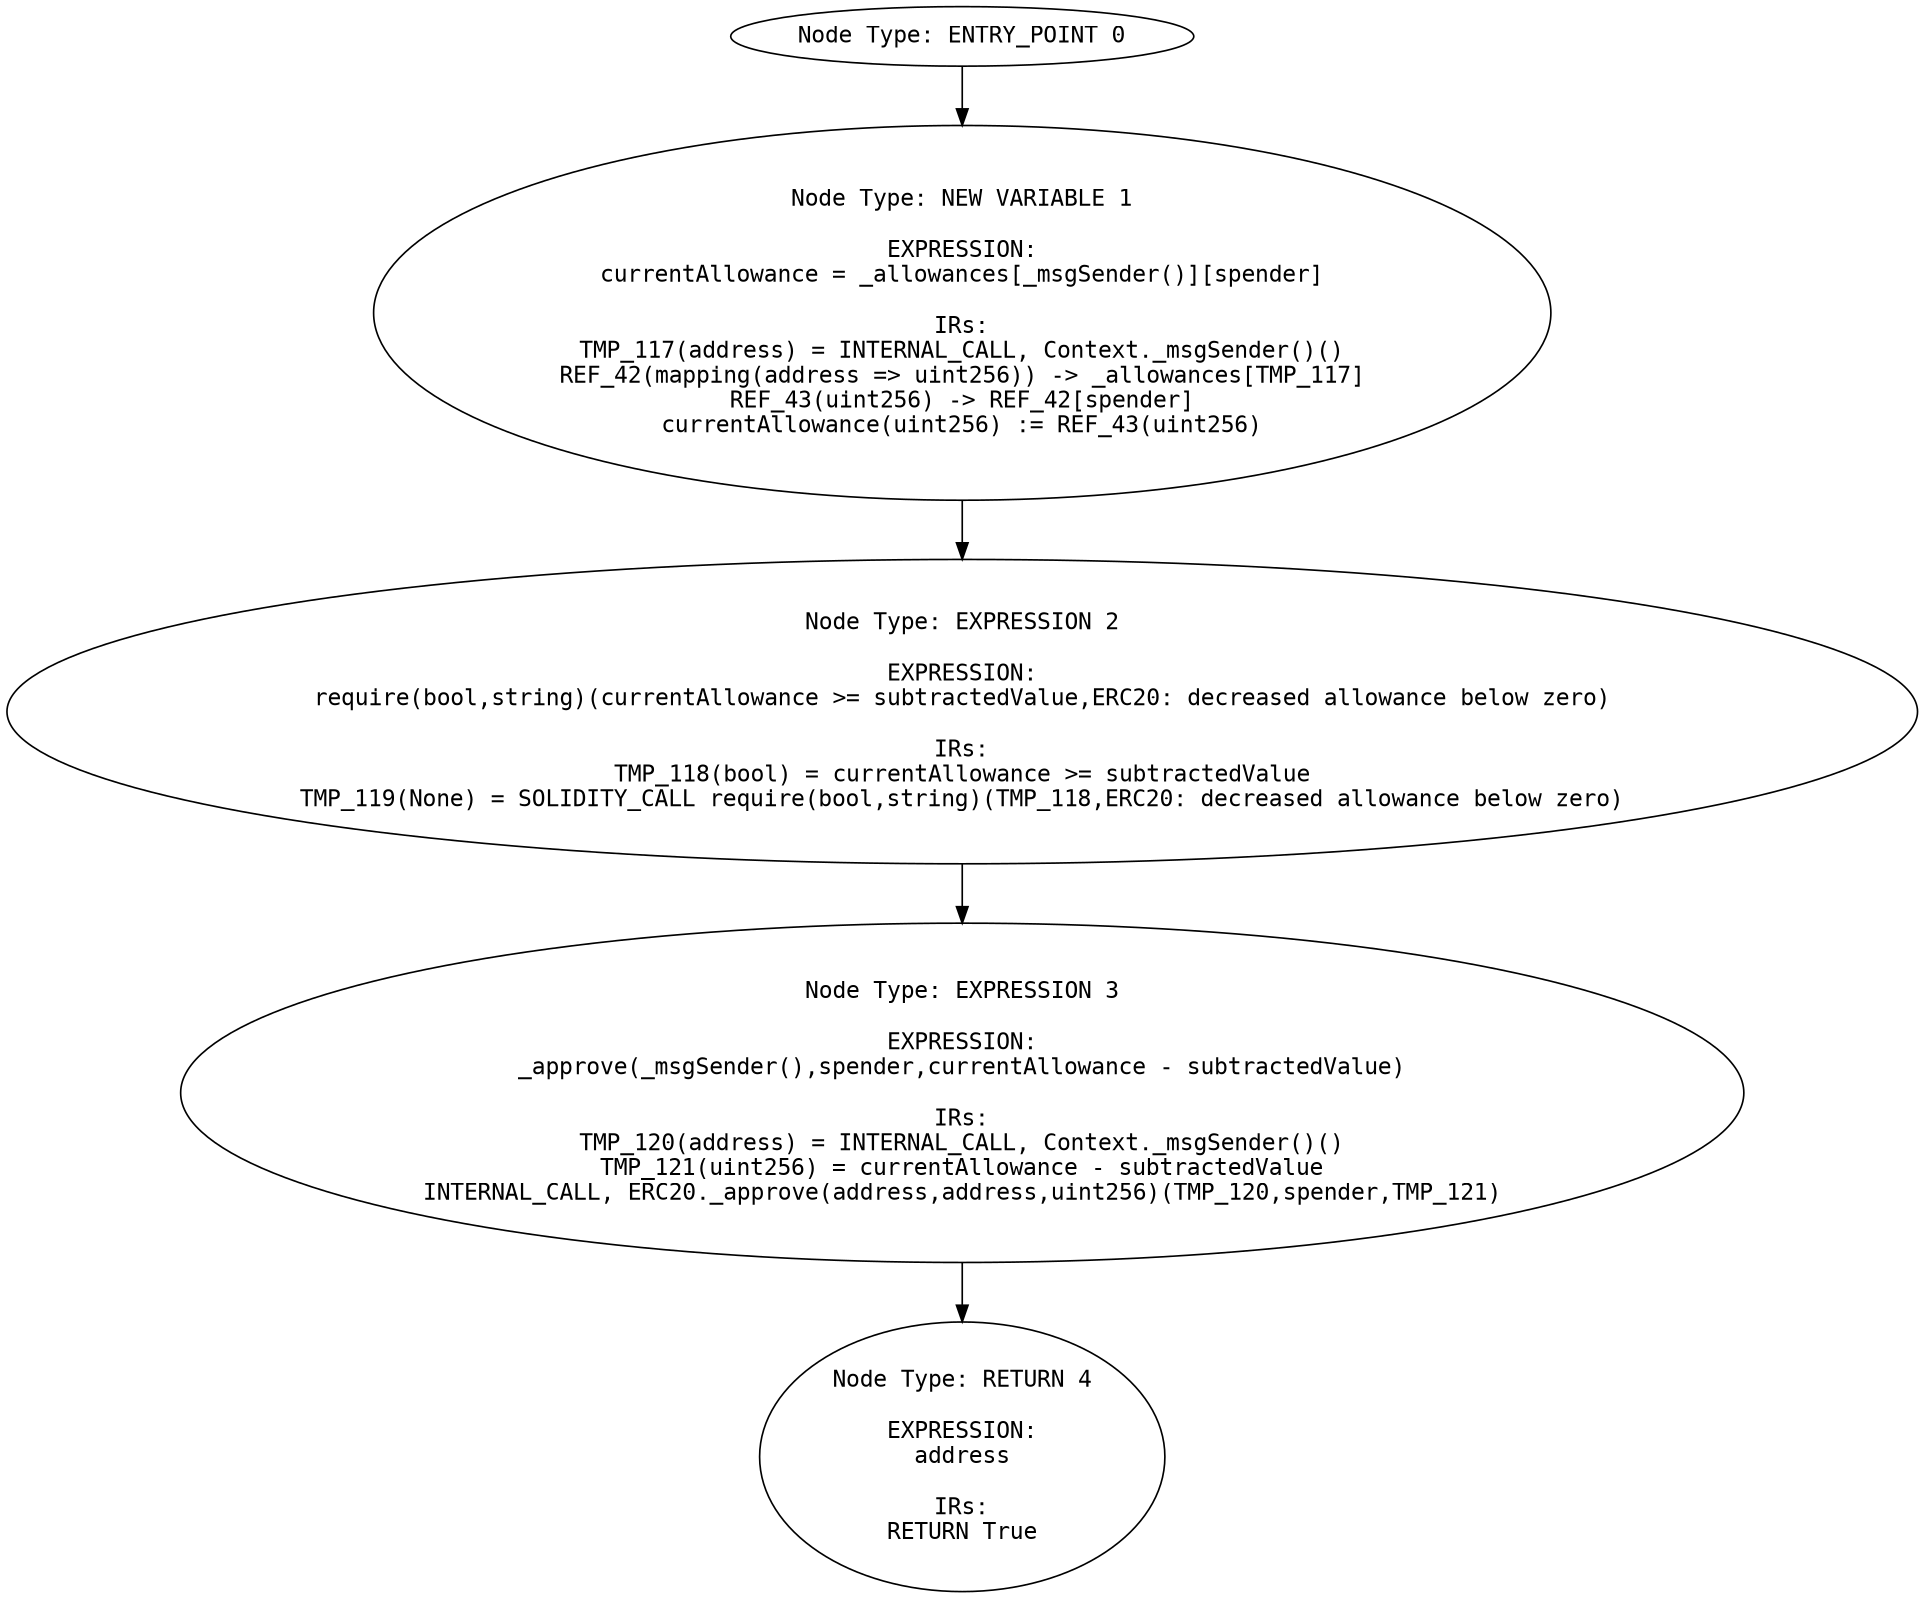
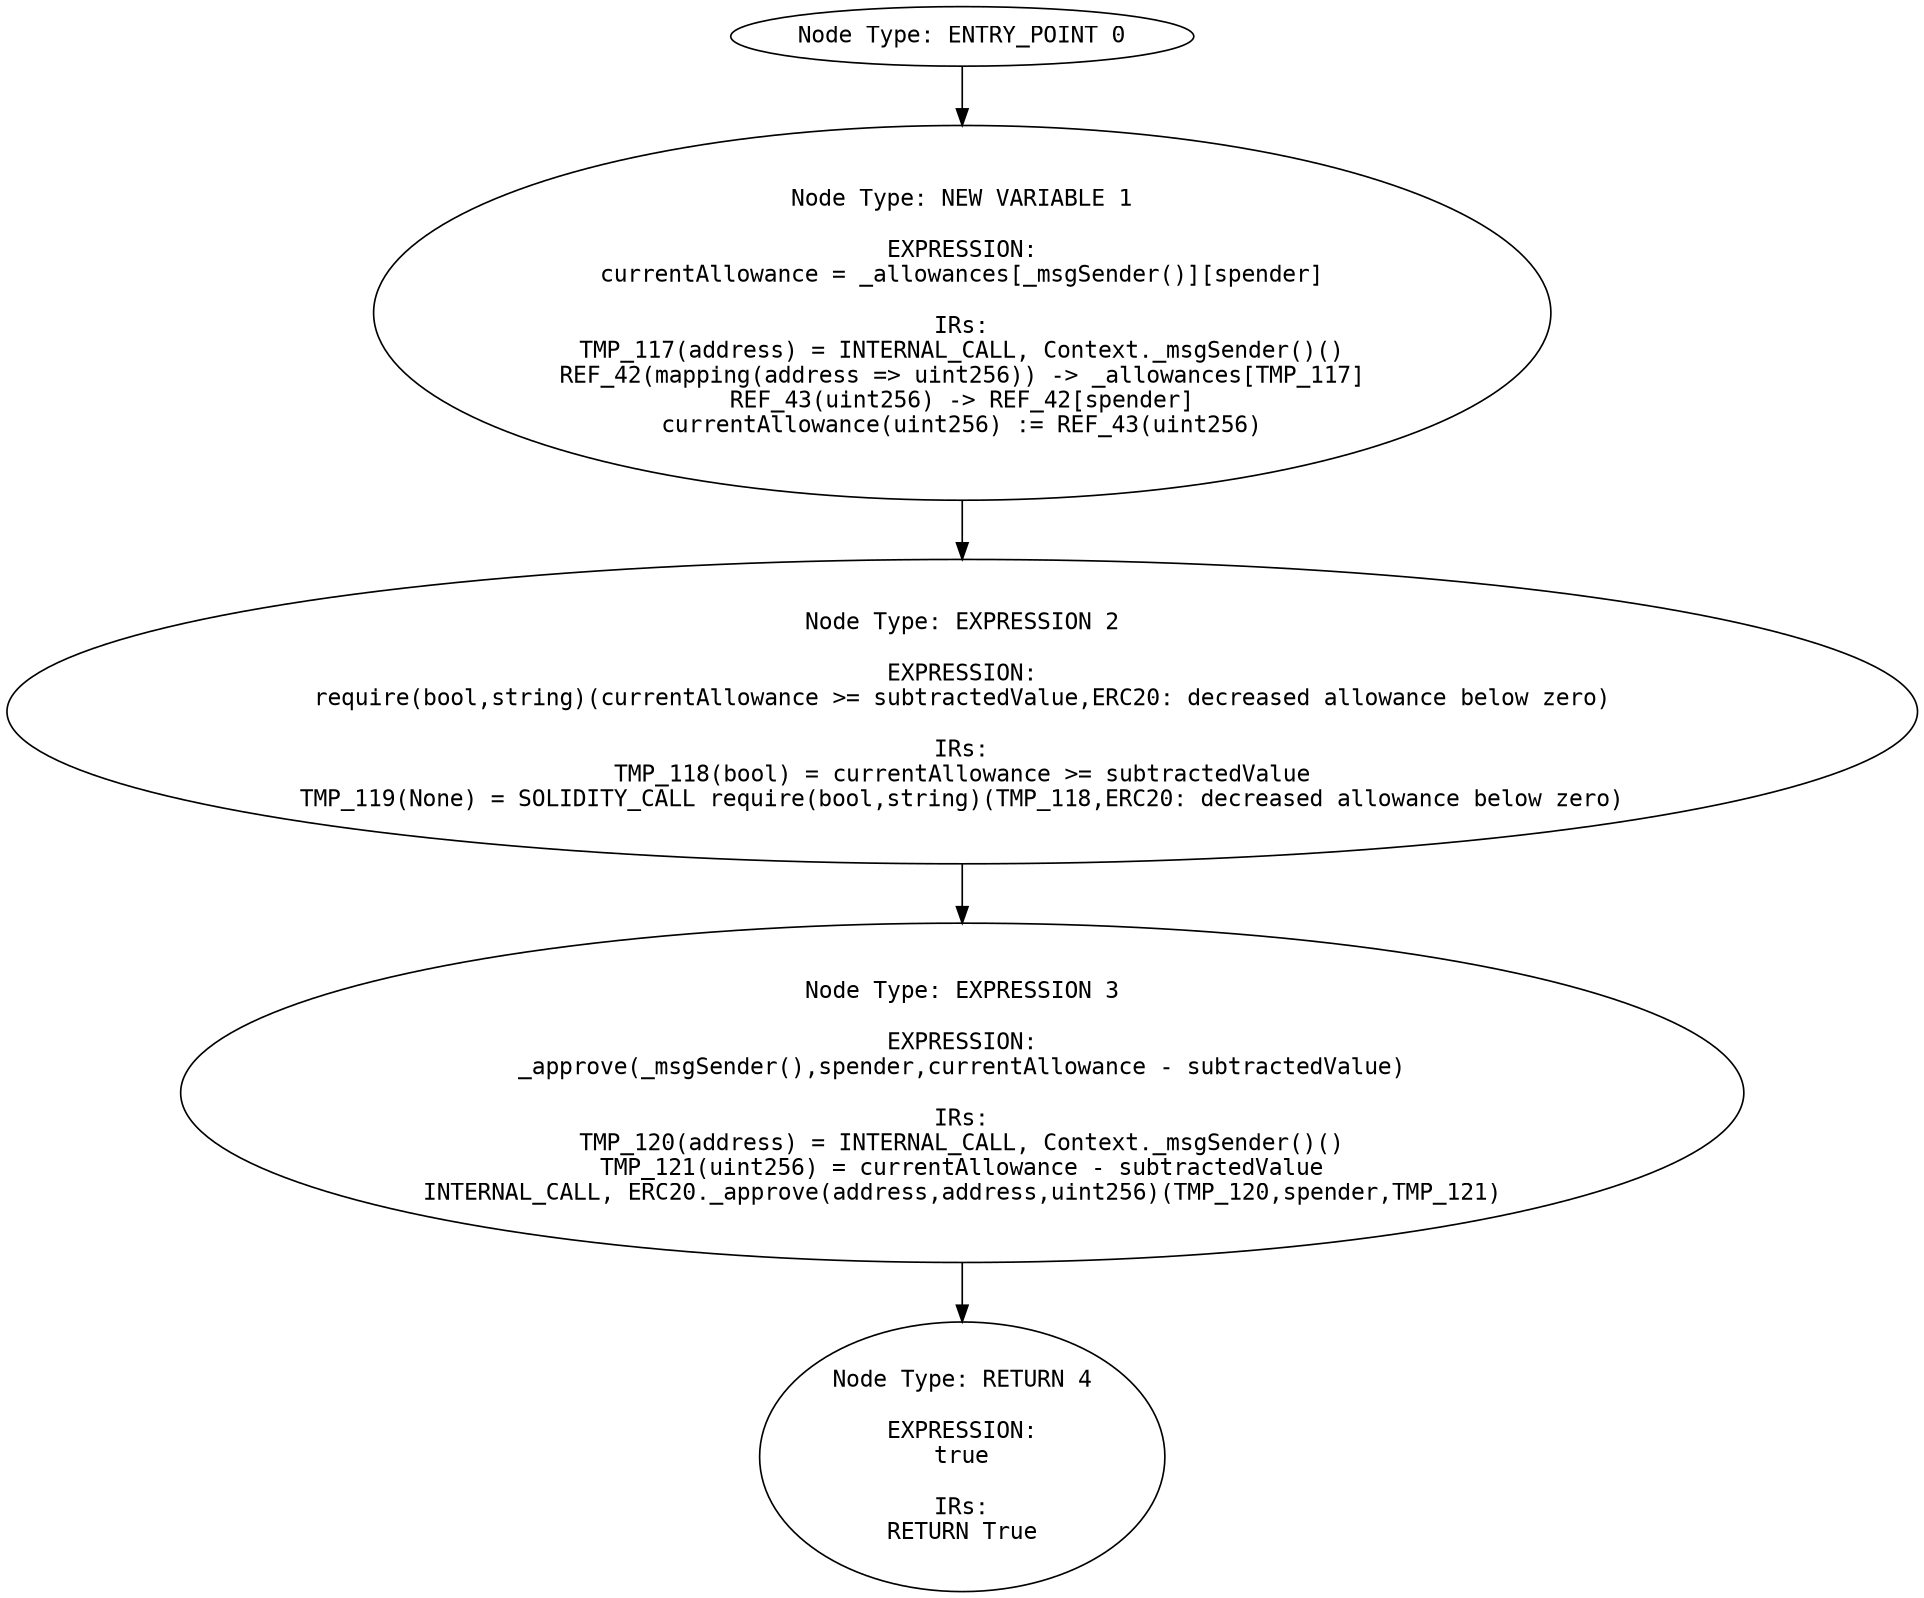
(962, 1457) -> (962, 1457)
